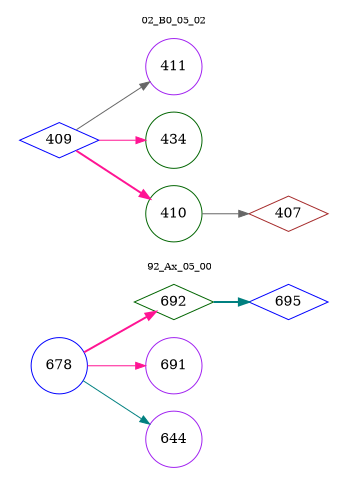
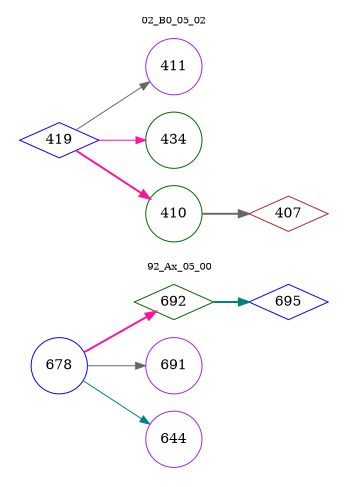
(59, 140) -> (59, 140)
(220, 214) -> (220, 214)
(112, 366) -> (112, 366)
